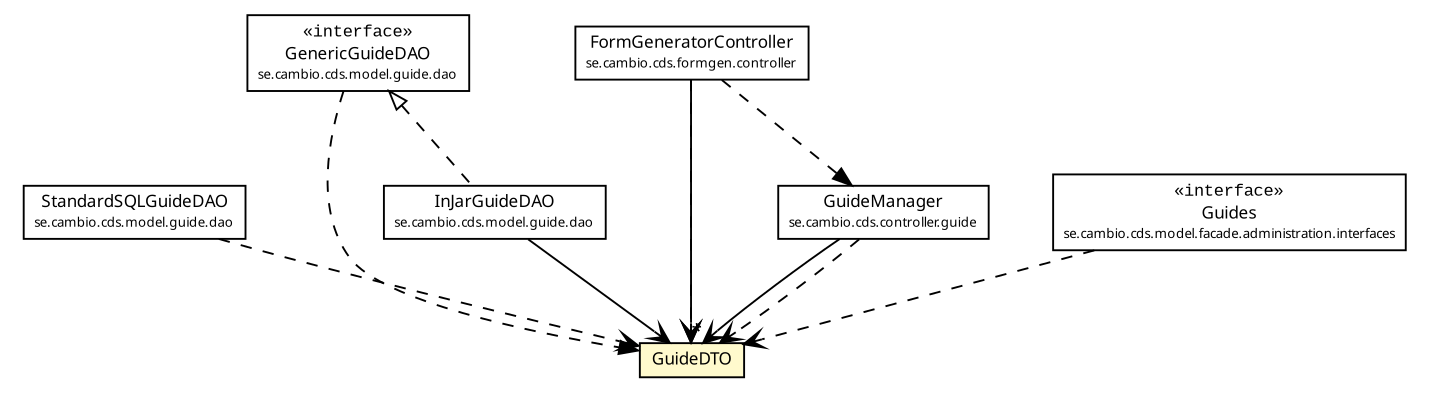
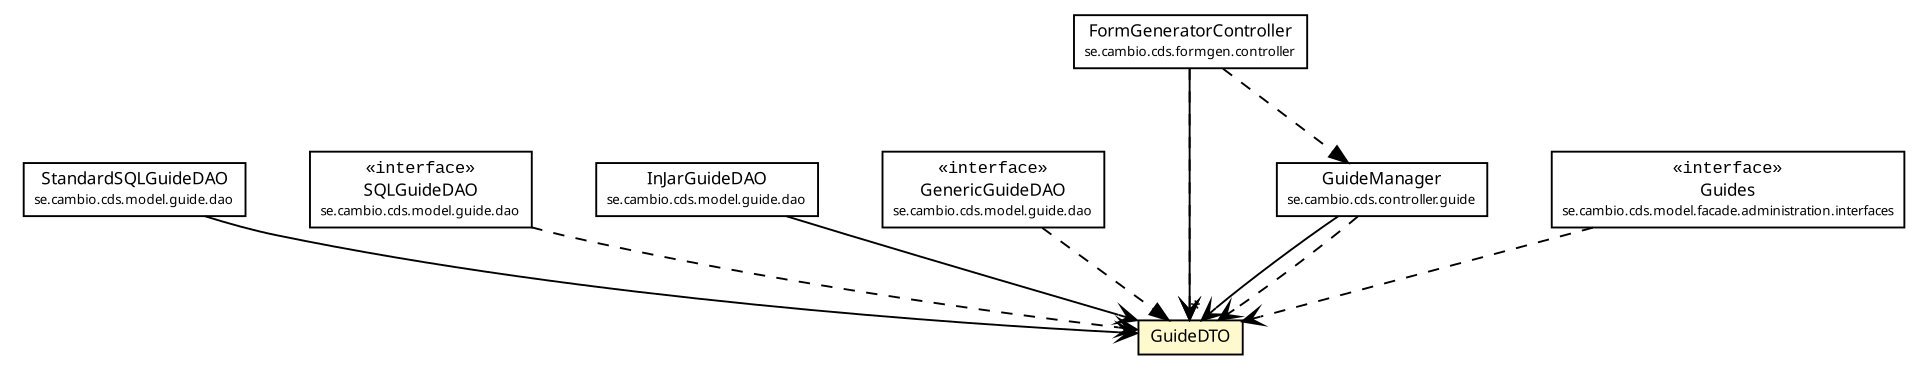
(437, 146) -> none
none -> (420, 190)
(349, 274) -> (659, 294)
